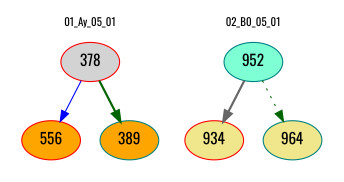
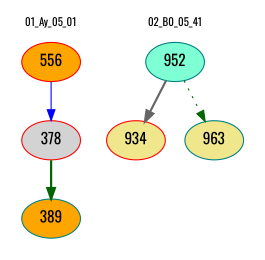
(253, 23) -> (175, 23)
(73, 96) -> (51, 96)
(293, 140) -> (214, 140)
